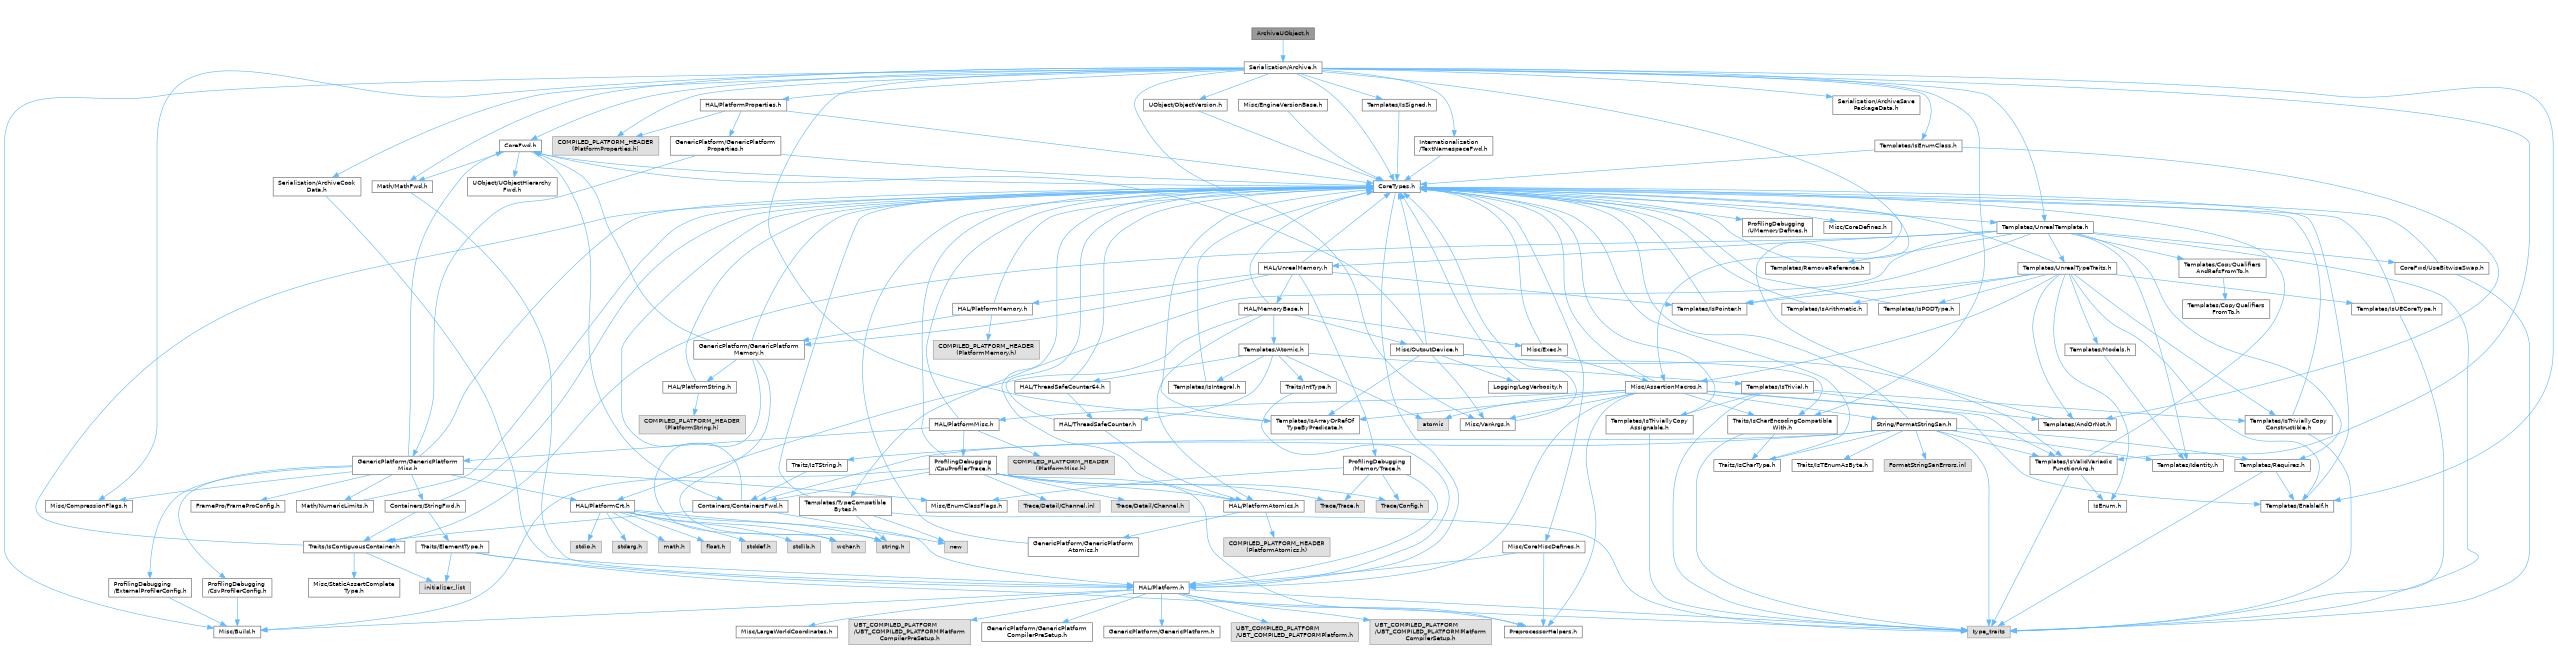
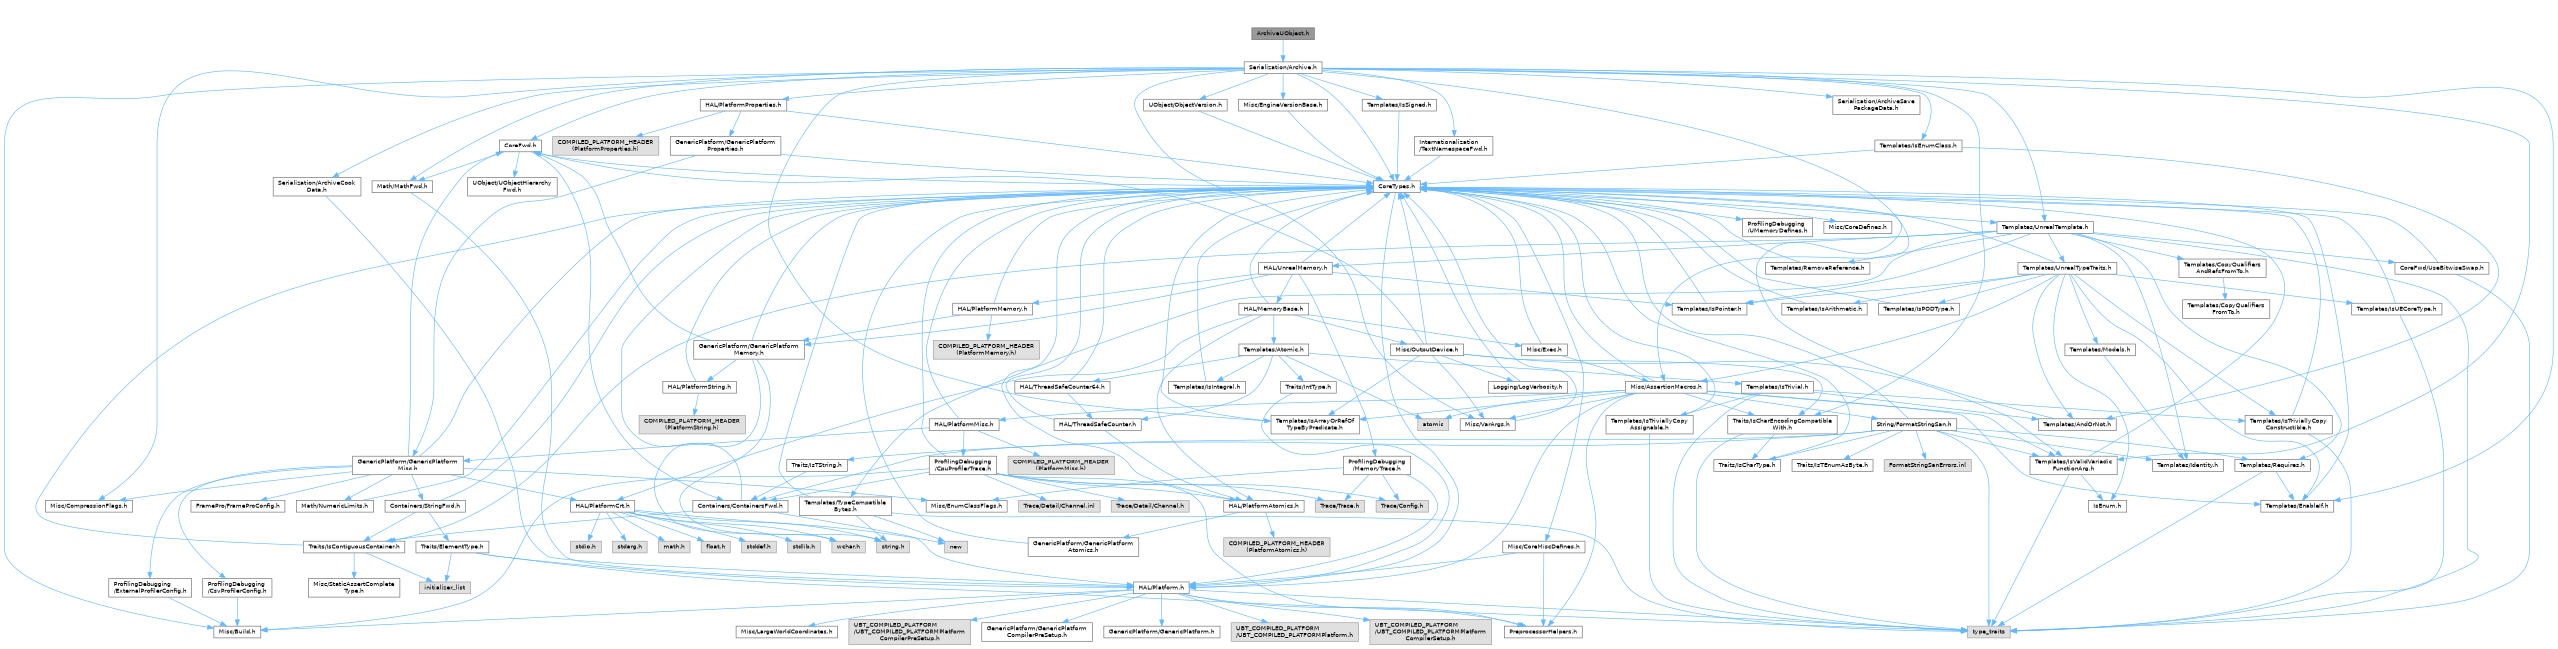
(865, 81) -> (1283, 83)
